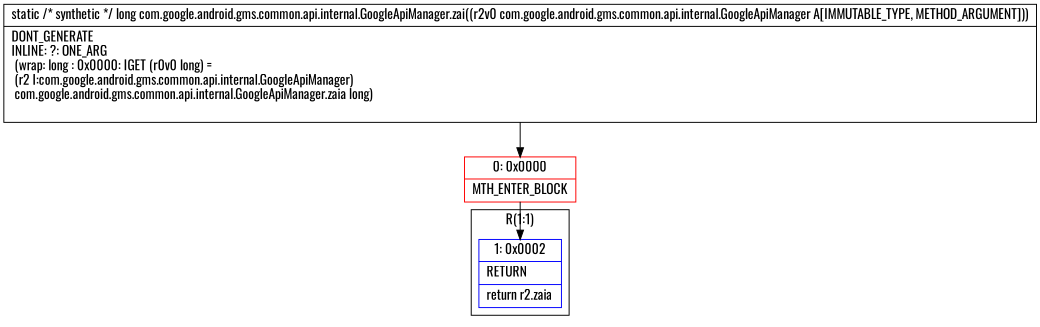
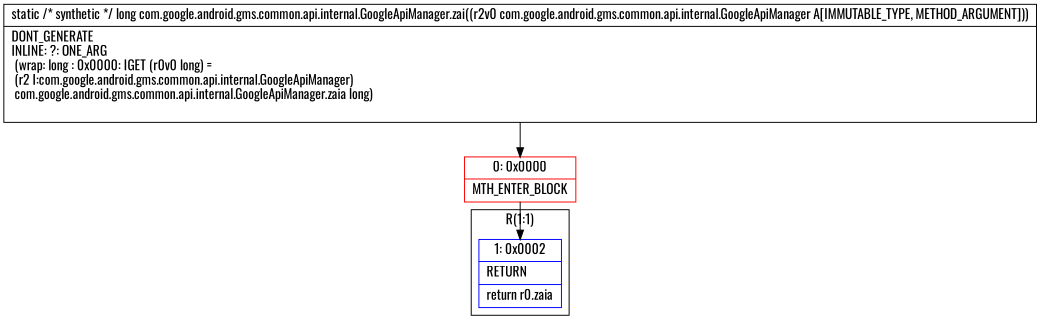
(520, 296) -> (520, 296)
